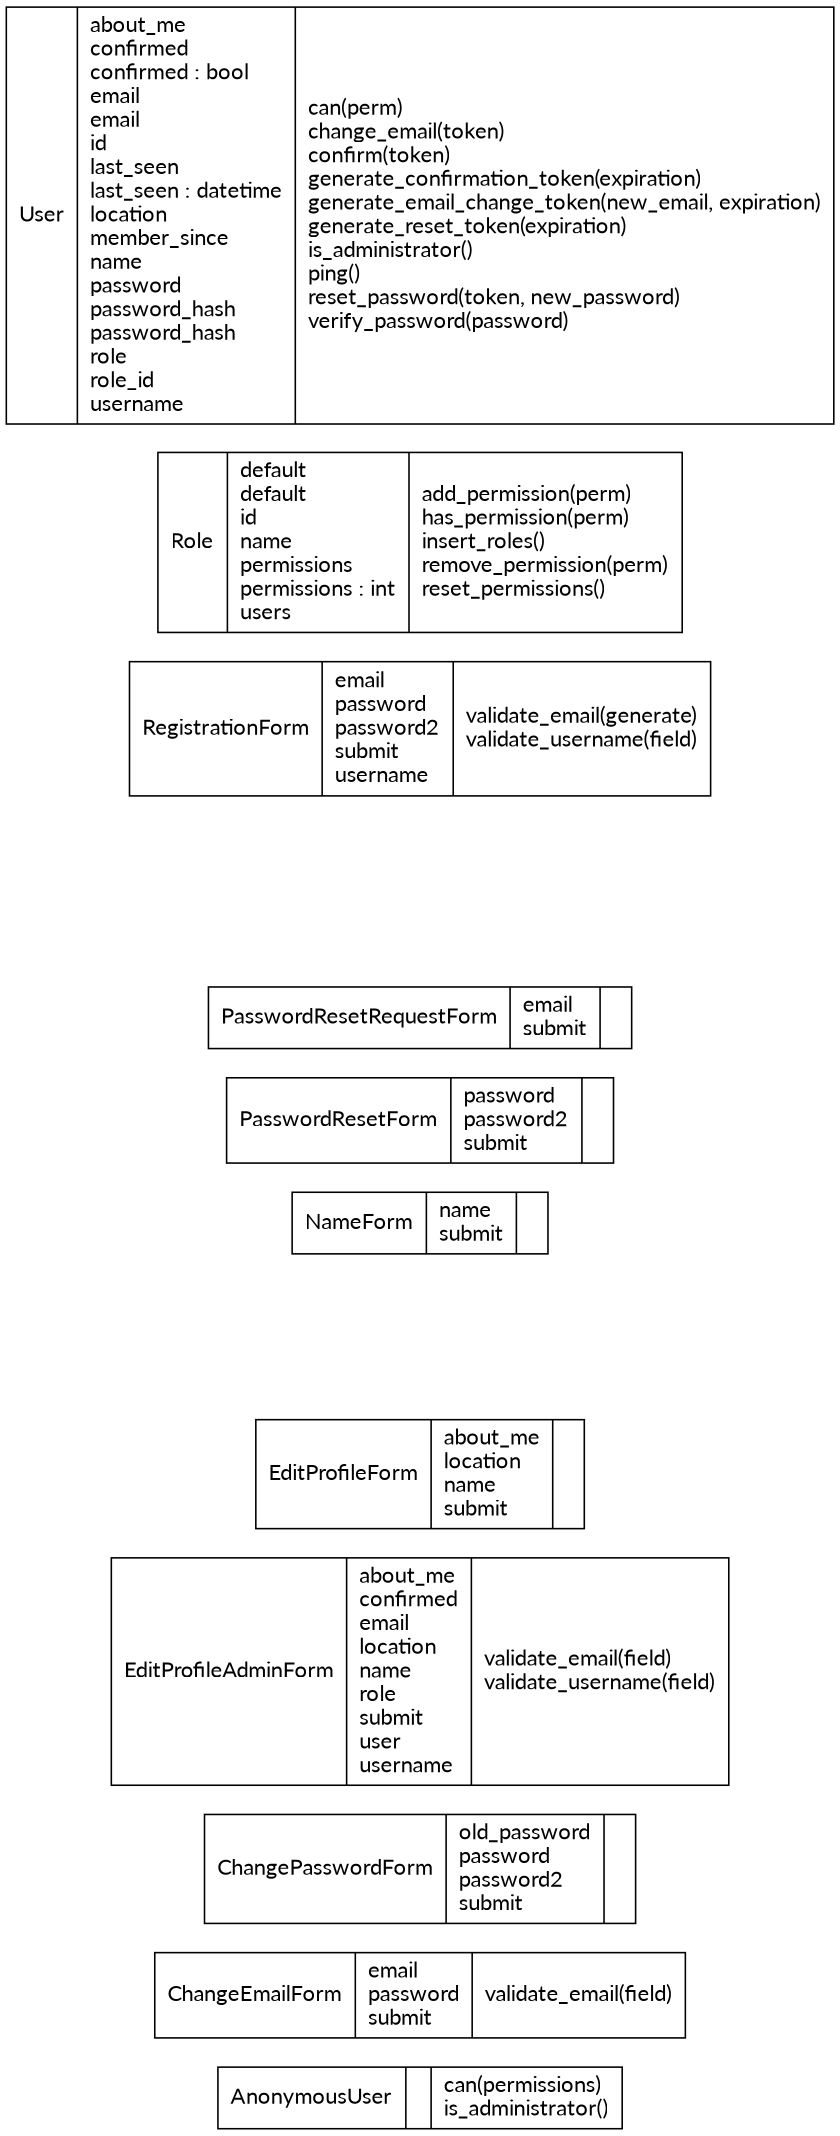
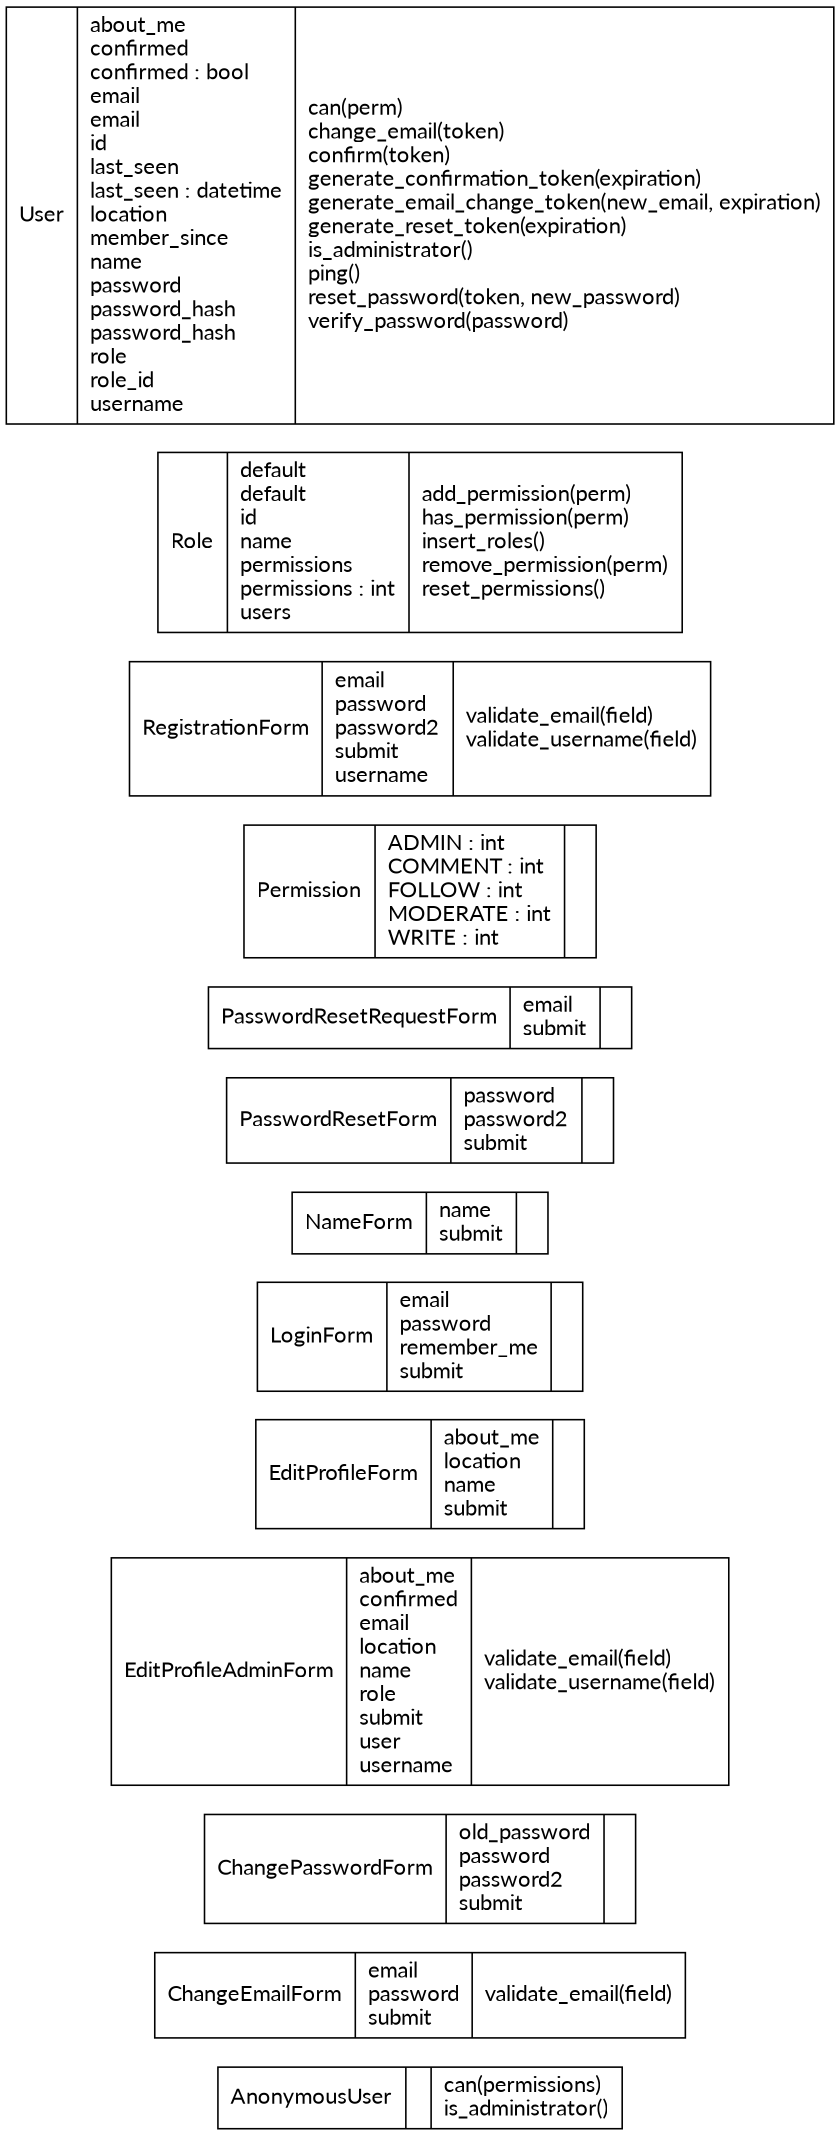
(582, 716) -> (560, 716)
none -> (420, 891)
none -> (420, 1337)
